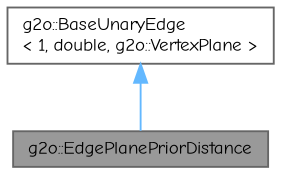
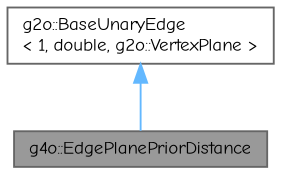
(141, 149) -> (141, 149)
